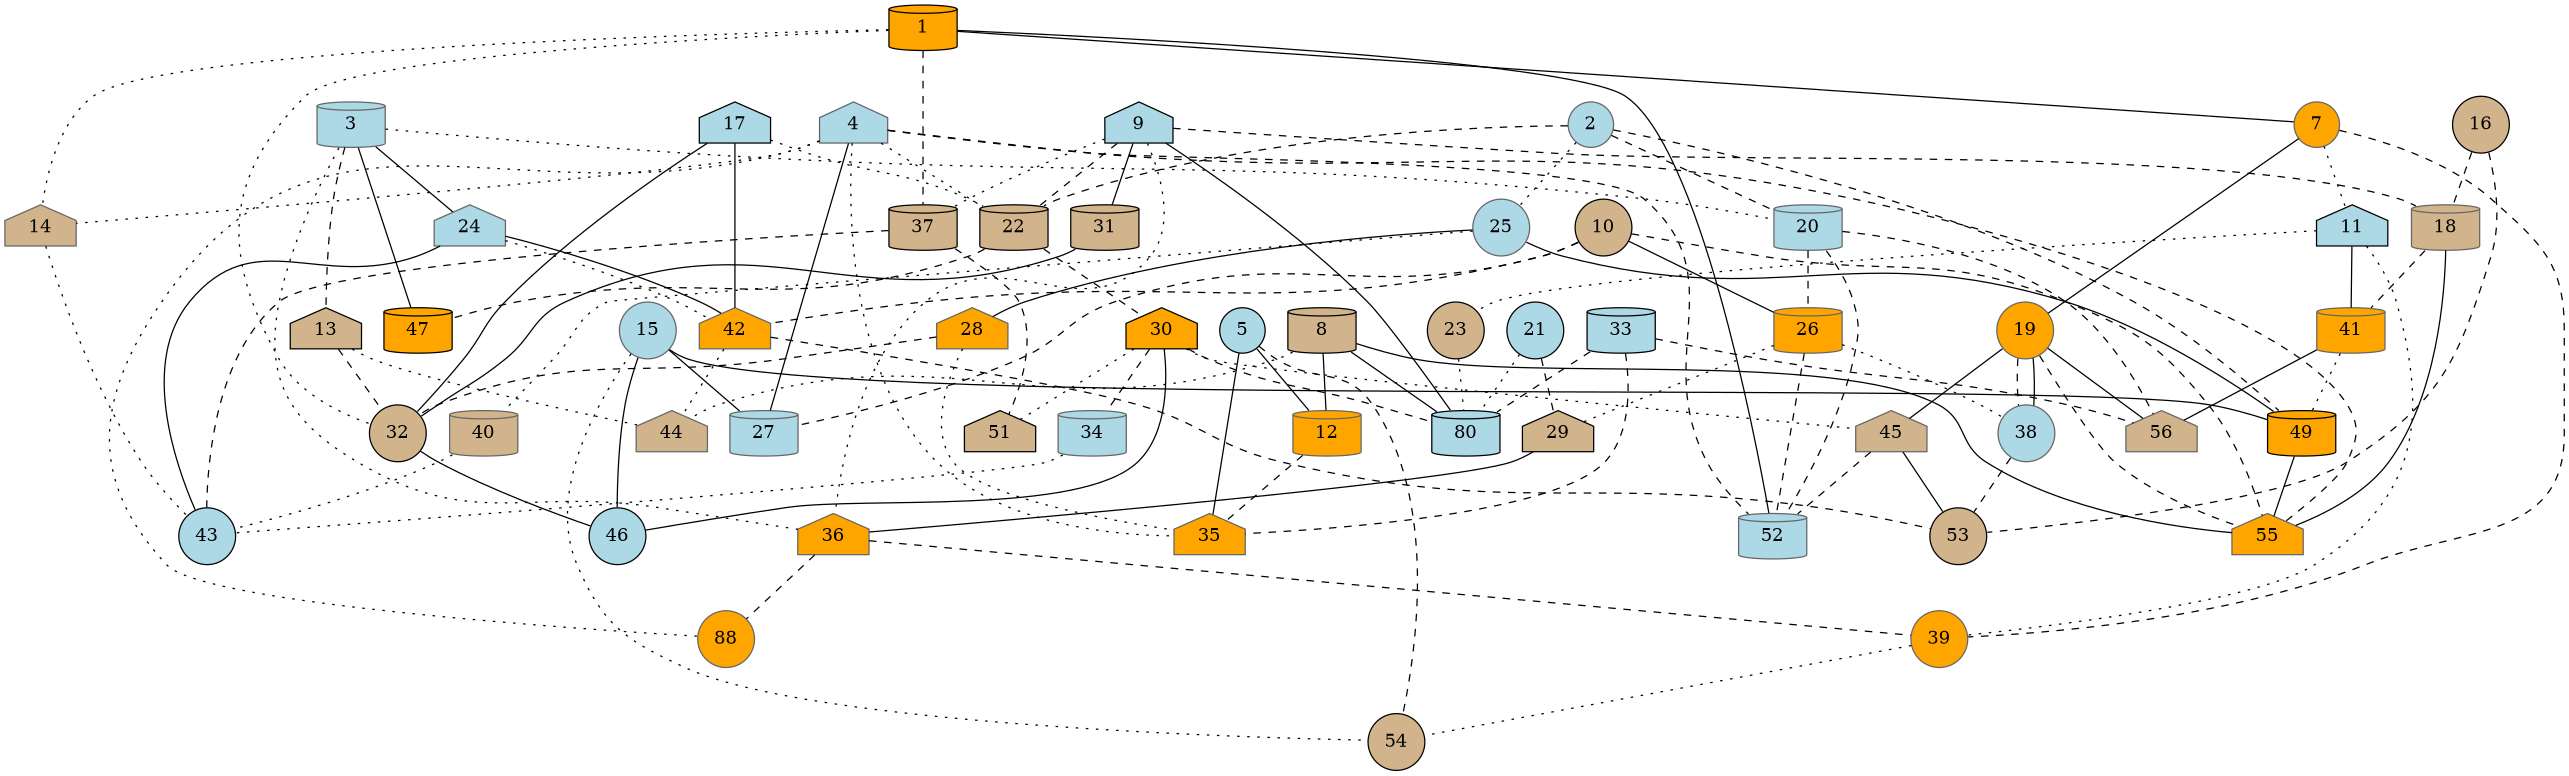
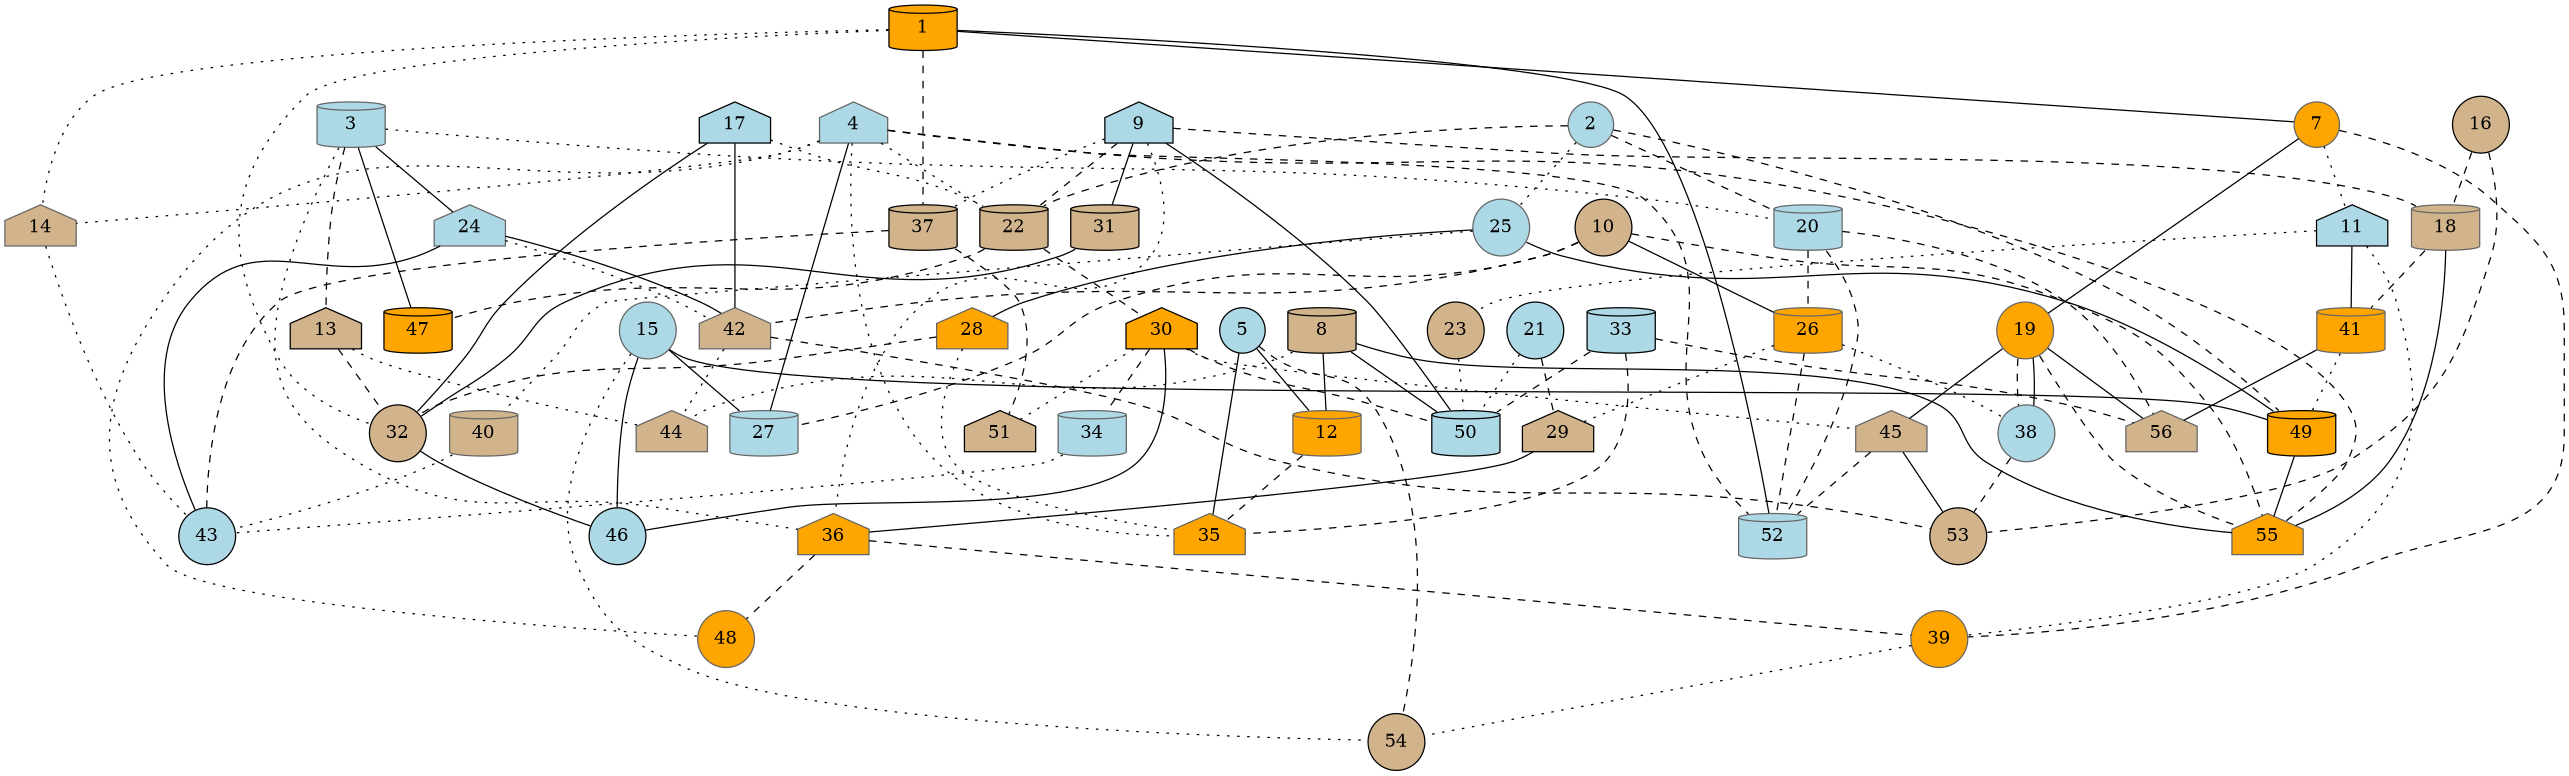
(735, 330) -> (735, 330)
(1466, 433) -> (1466, 433)
(726, 639) -> (726, 639)
